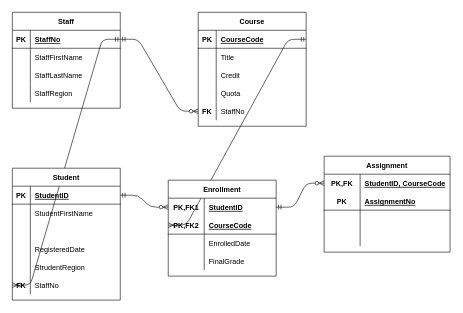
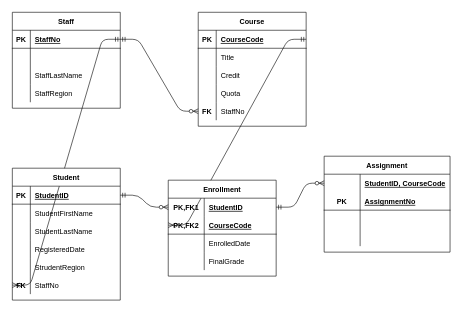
(75, 57) -> none
(342, 183) -> none
none -> (75, 231)
